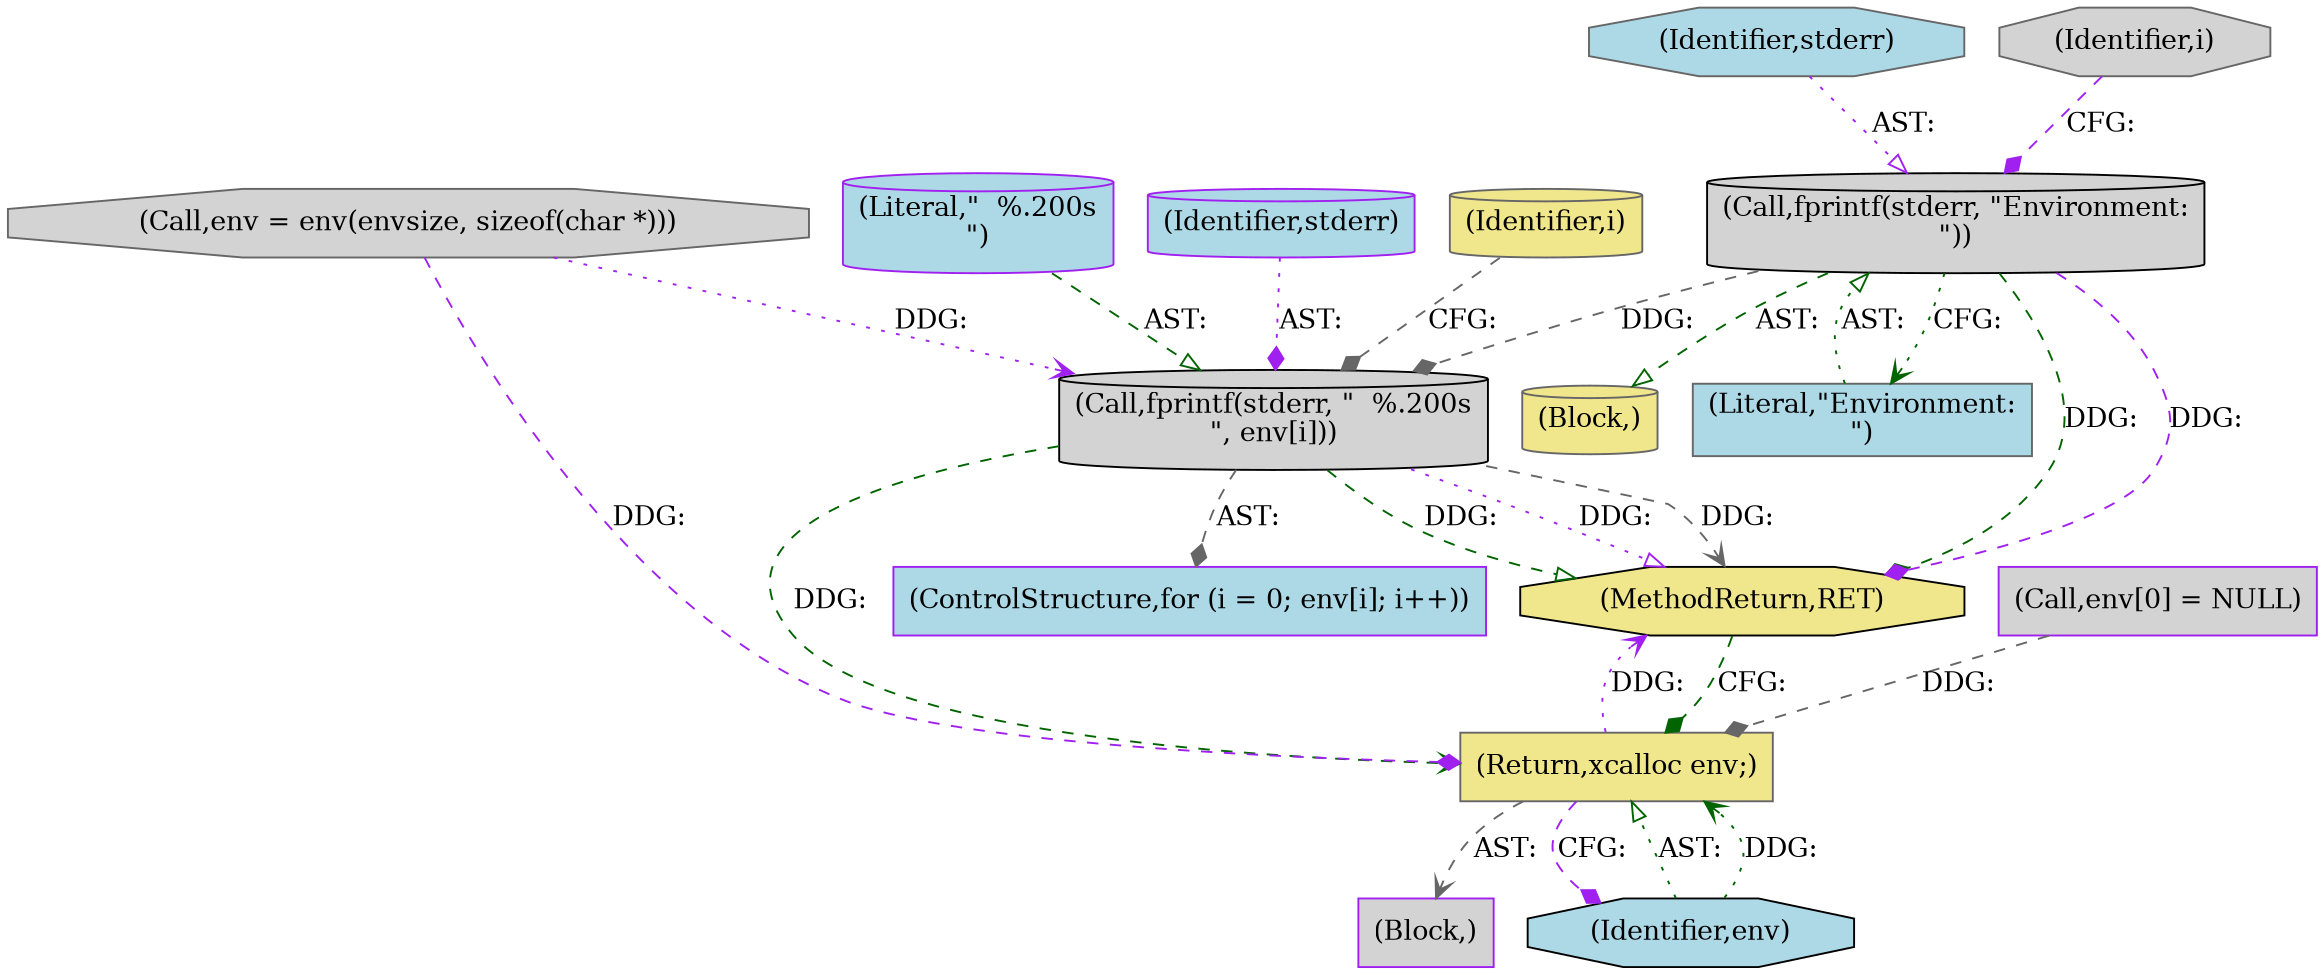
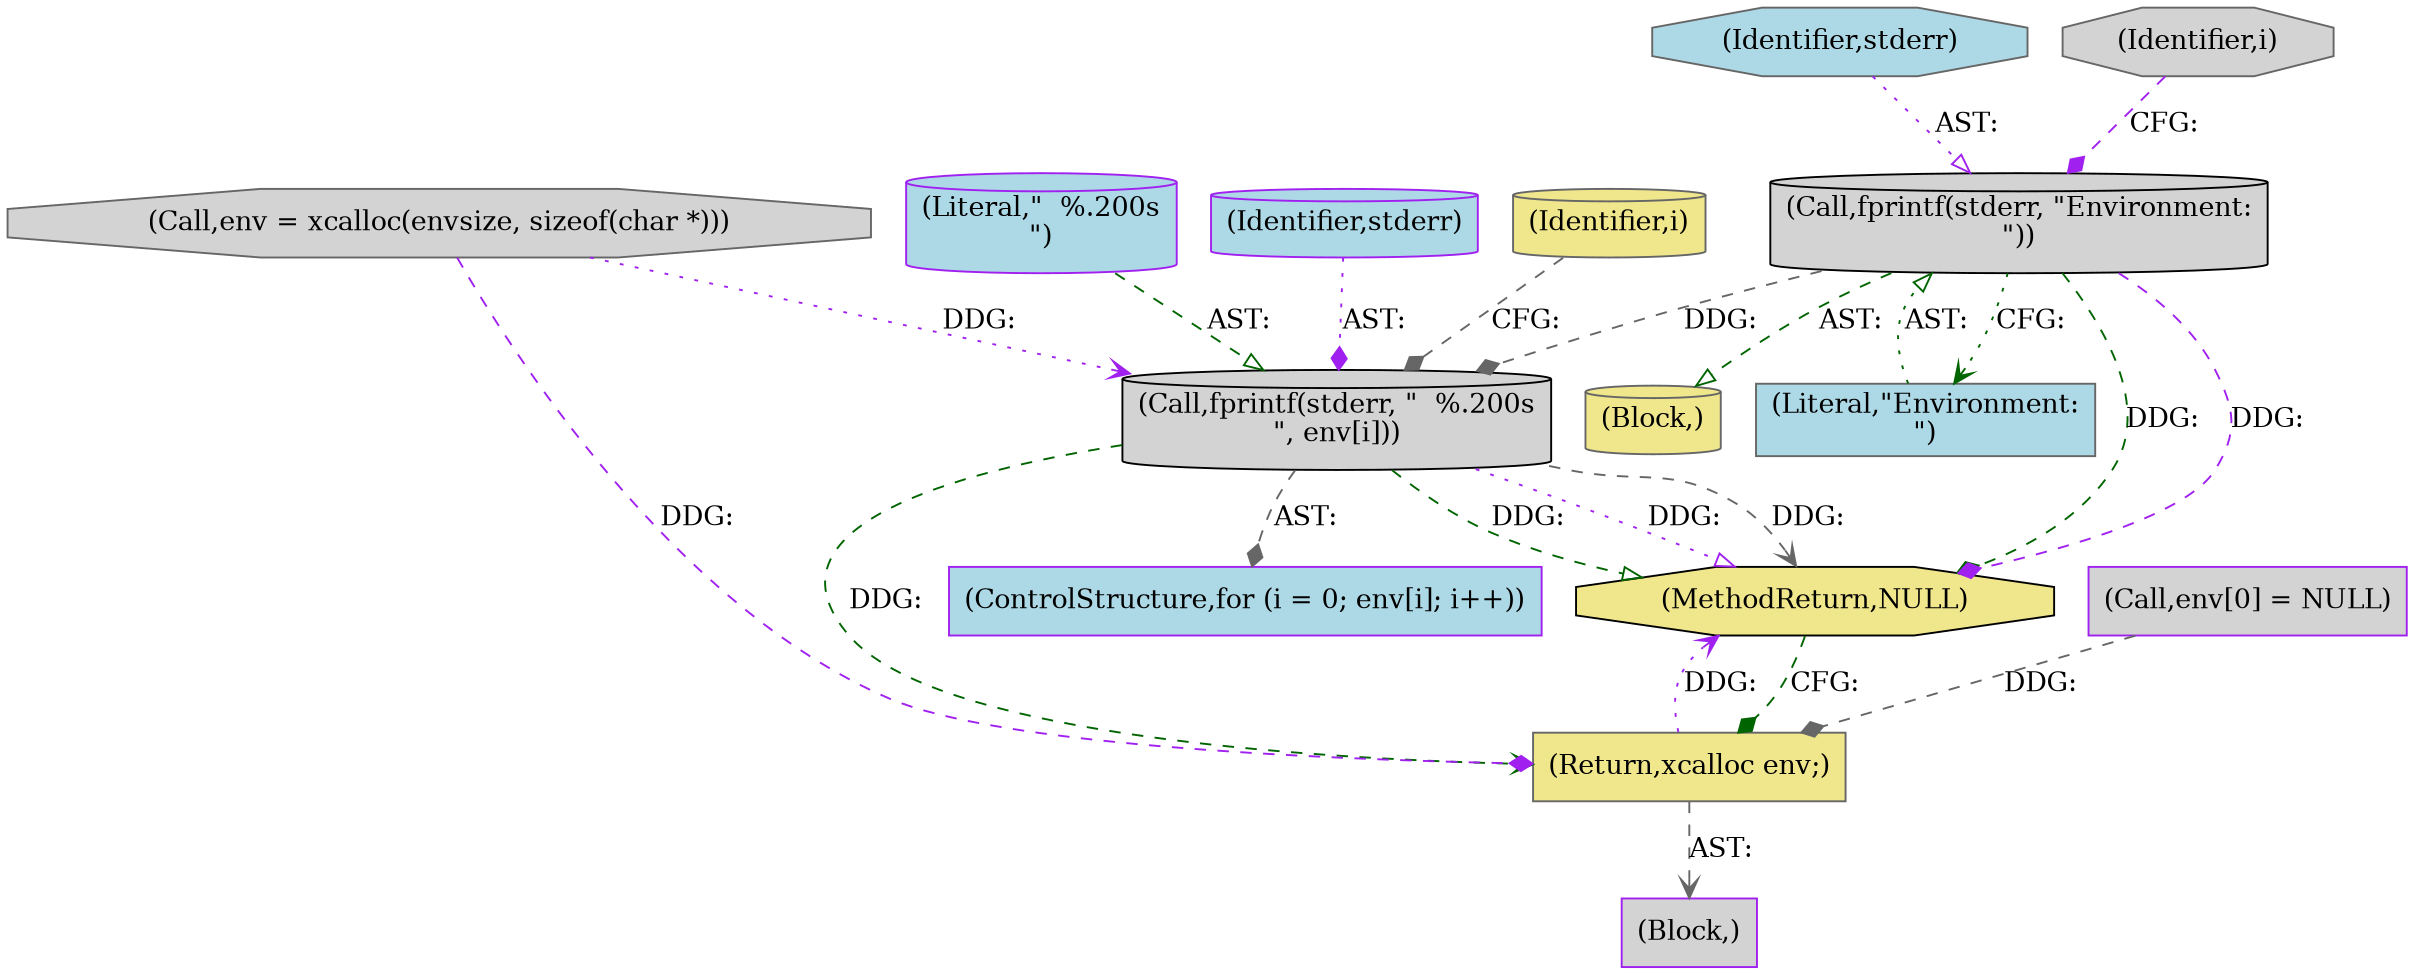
(408, 223) -> (439, 223)
(1742, 601) -> (1815, 601)
(1691, 933) -> none
